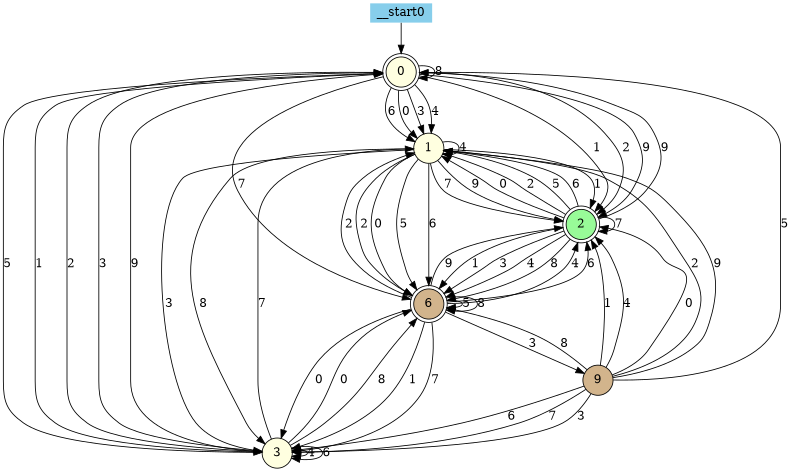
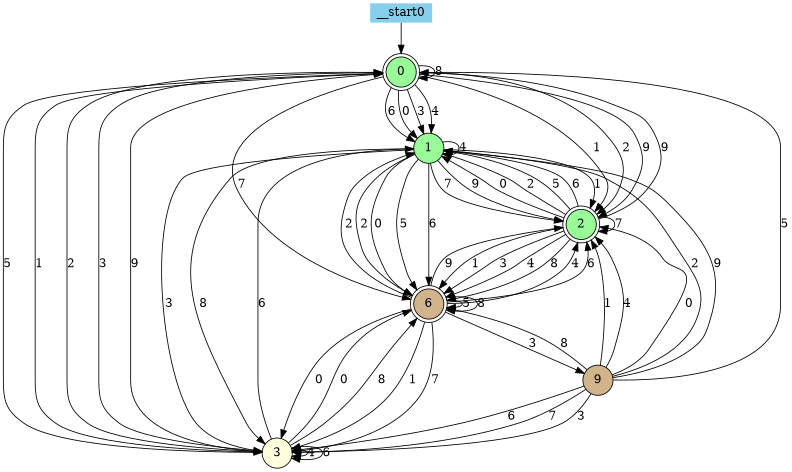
(401, 72) -> (401, 72)
(429, 148) -> (429, 148)
(262, 304) -> (262, 304)
